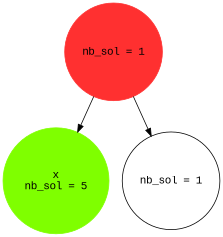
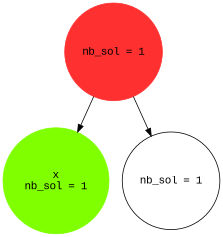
(56, 181) -> (56, 181)
